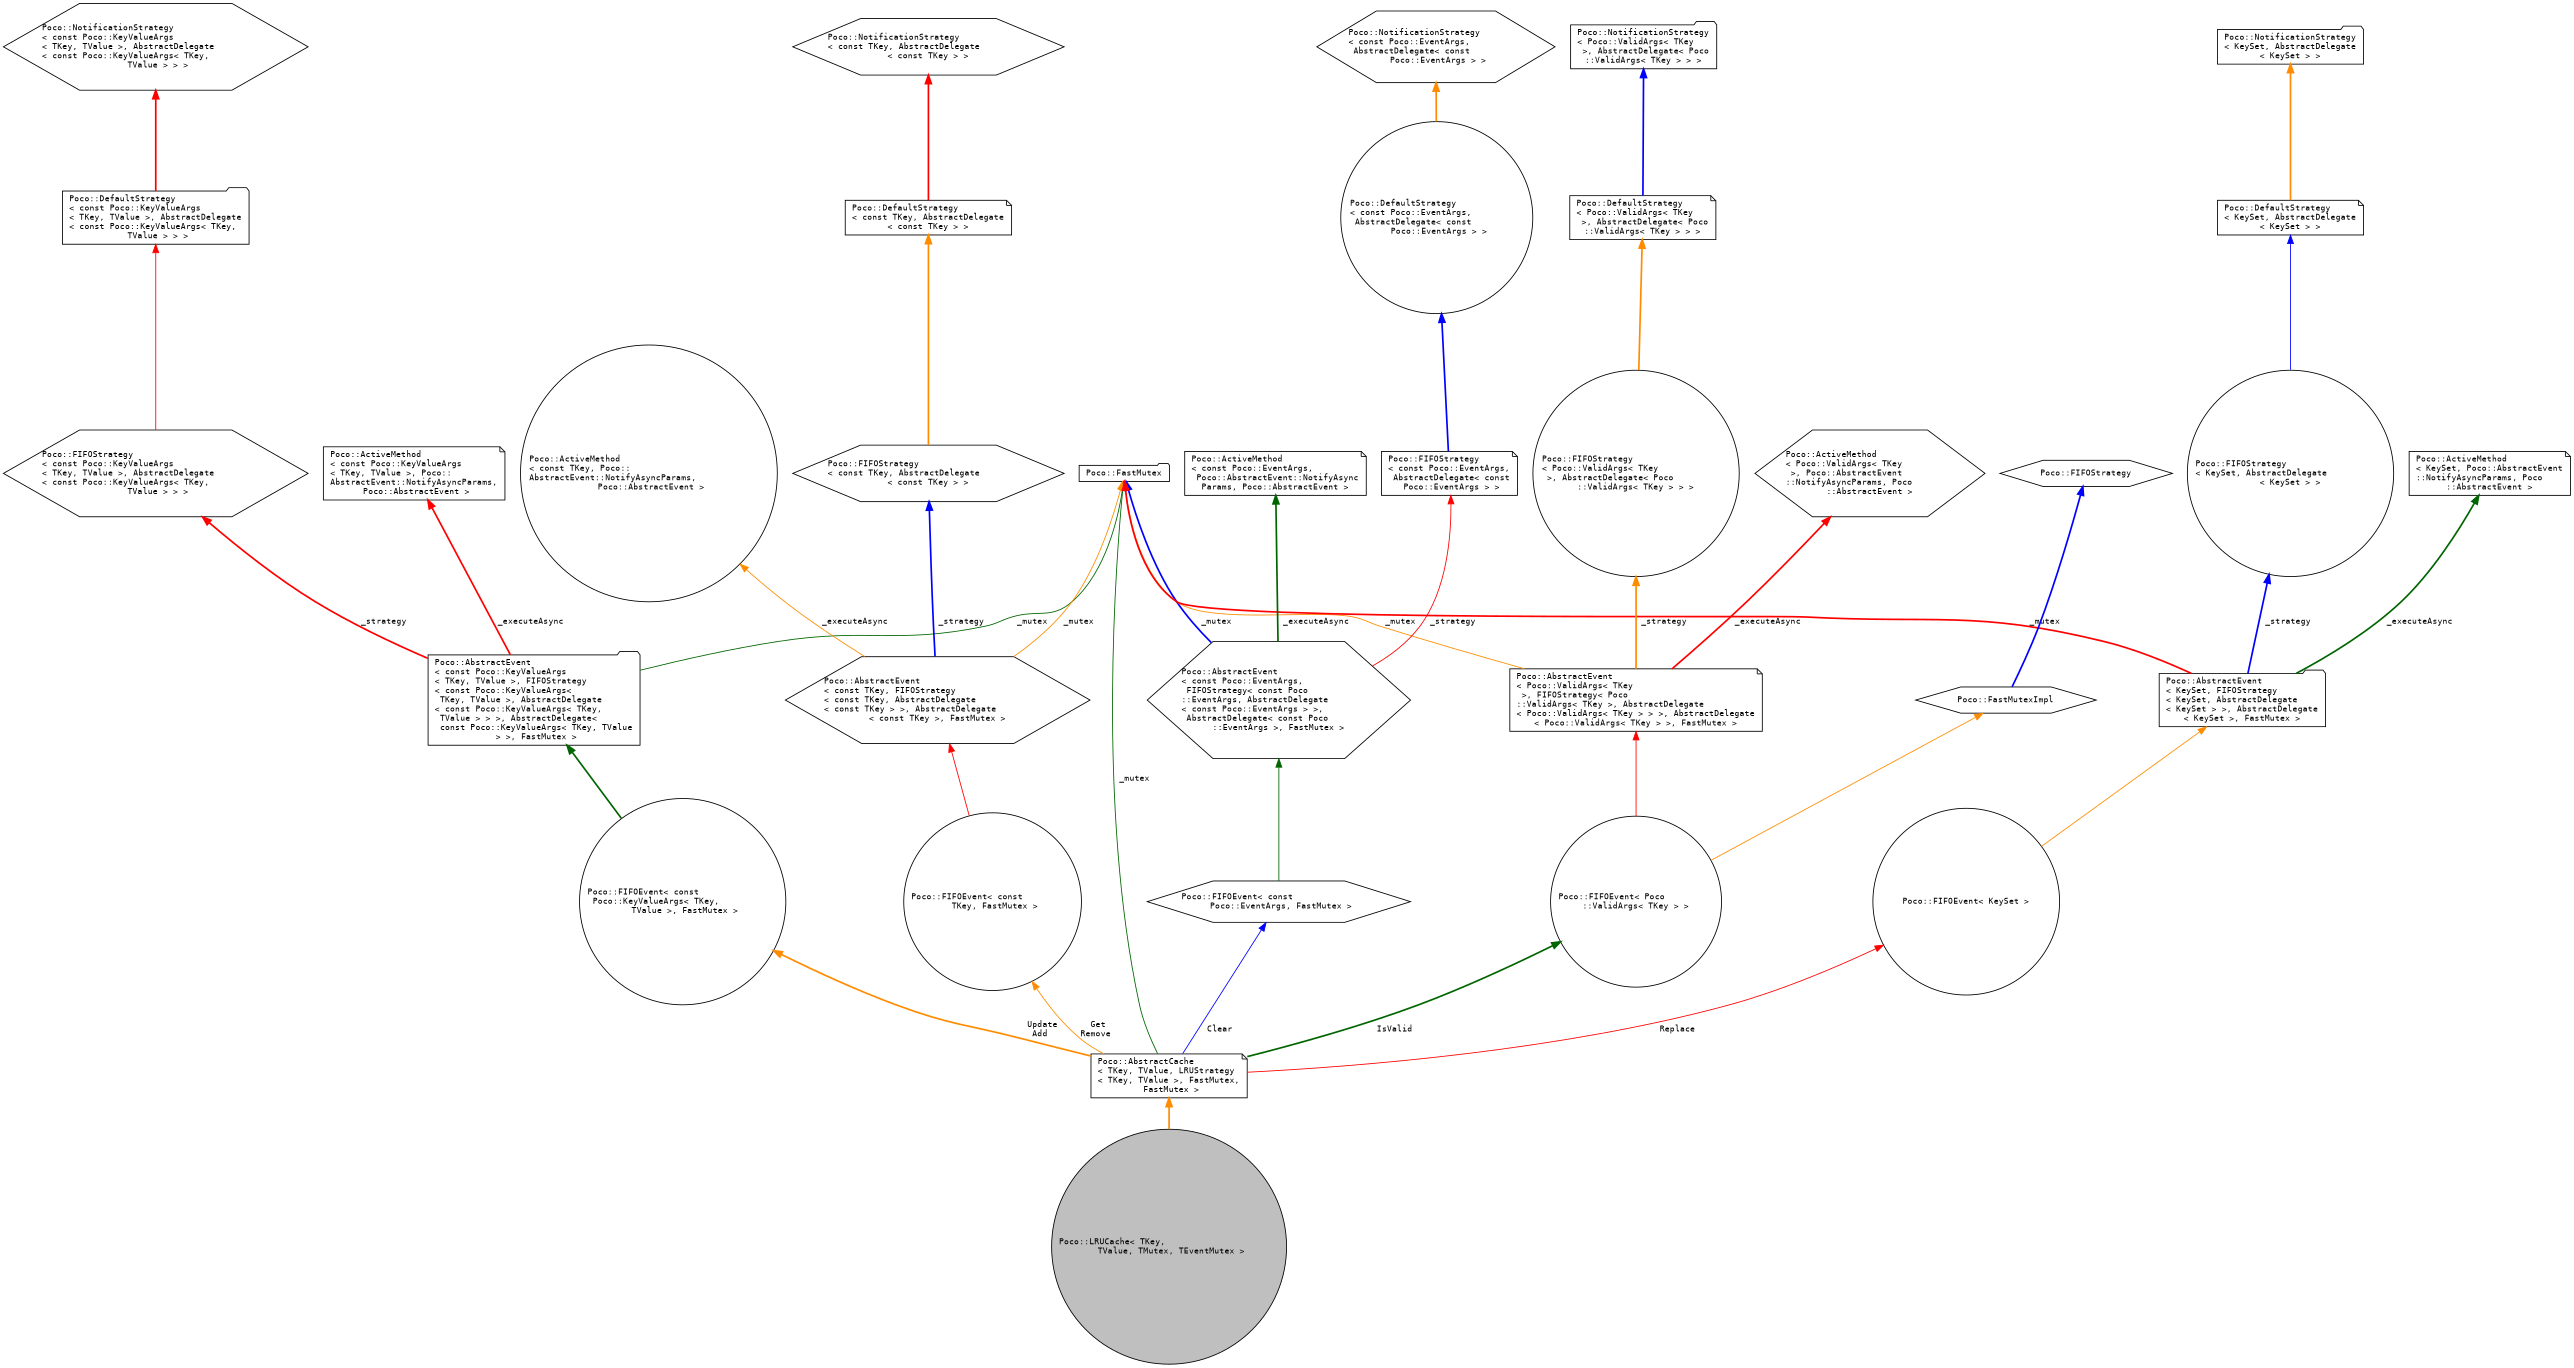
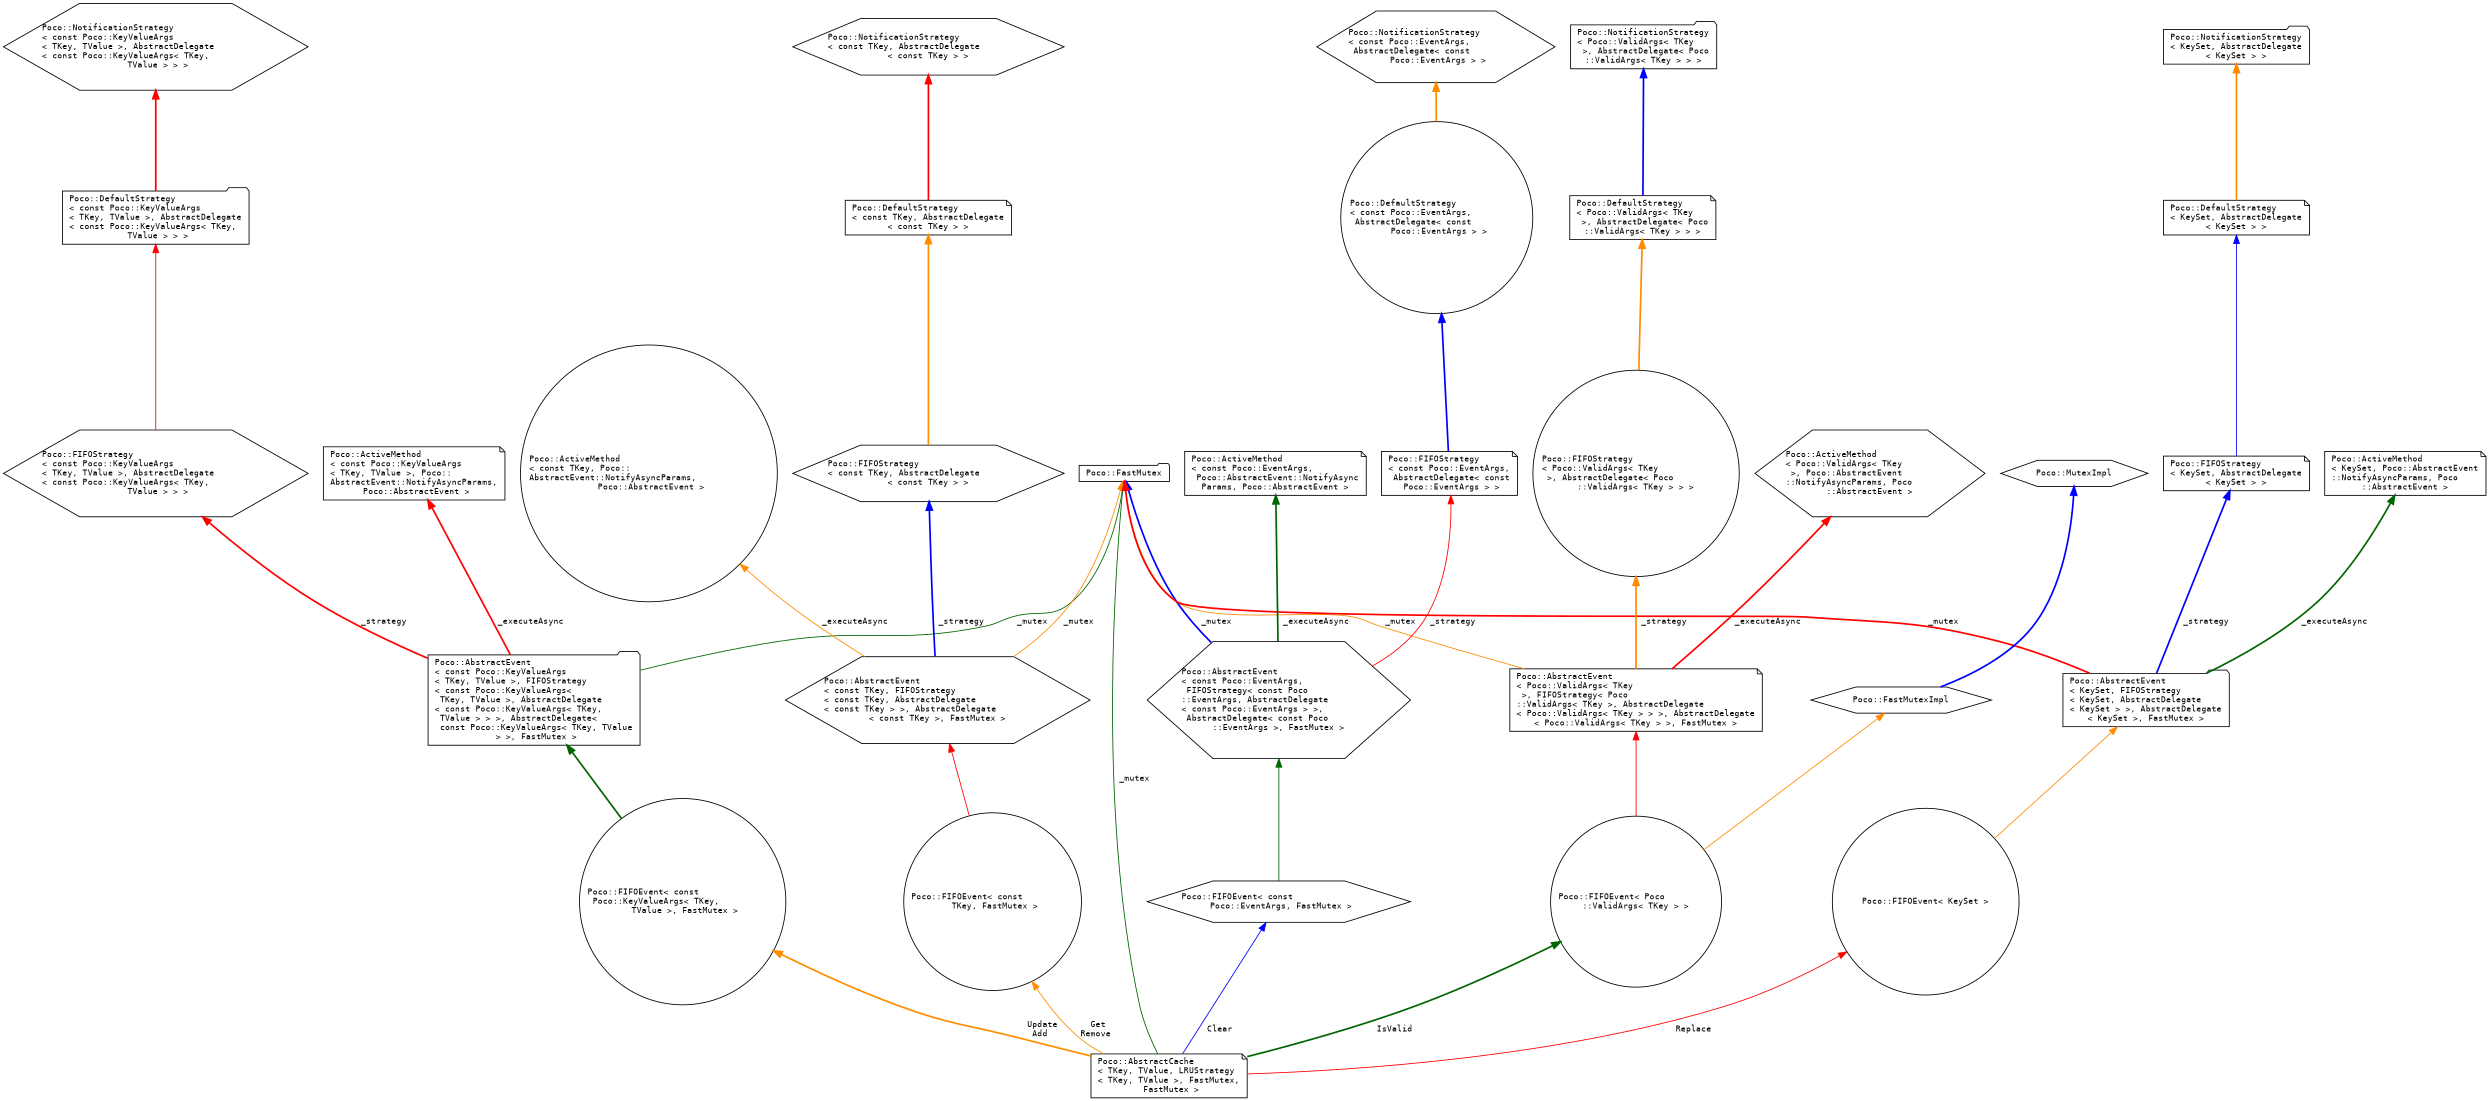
(2086, 473) -> (2074, 473)
(2290, 473) -> (2236, 473)
(1169, 1247) -> none
